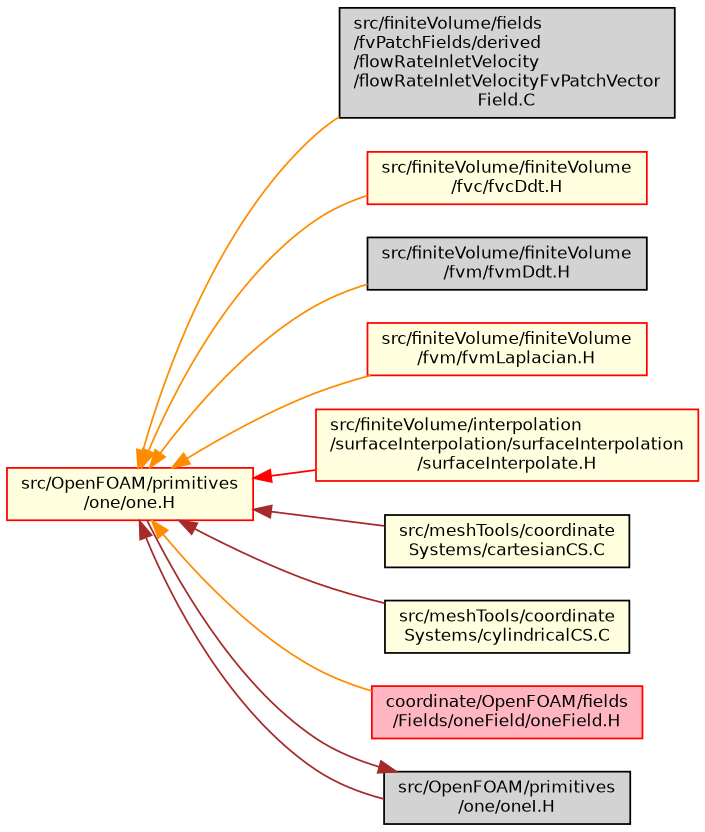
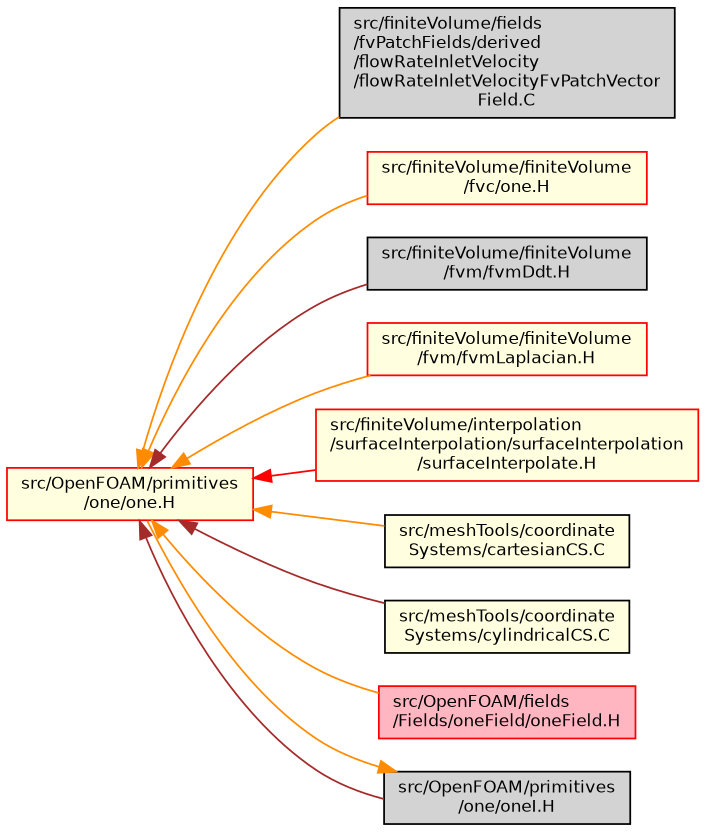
(507, 178) -> (507, 178)
(251, 353) -> (251, 353)
(328, 519) -> (328, 519)
(240, 667) -> (240, 667)
(507, 712) -> (507, 712)
